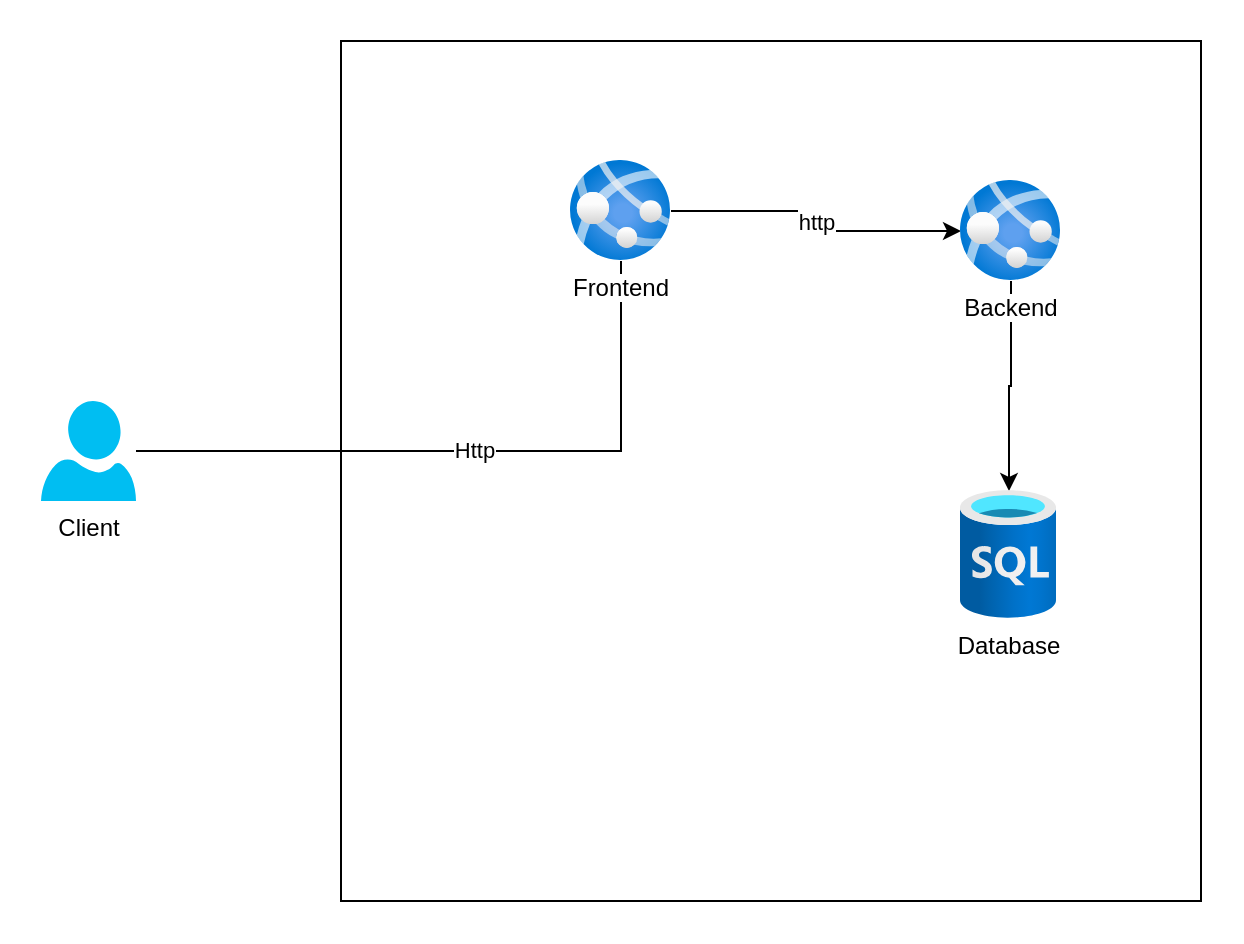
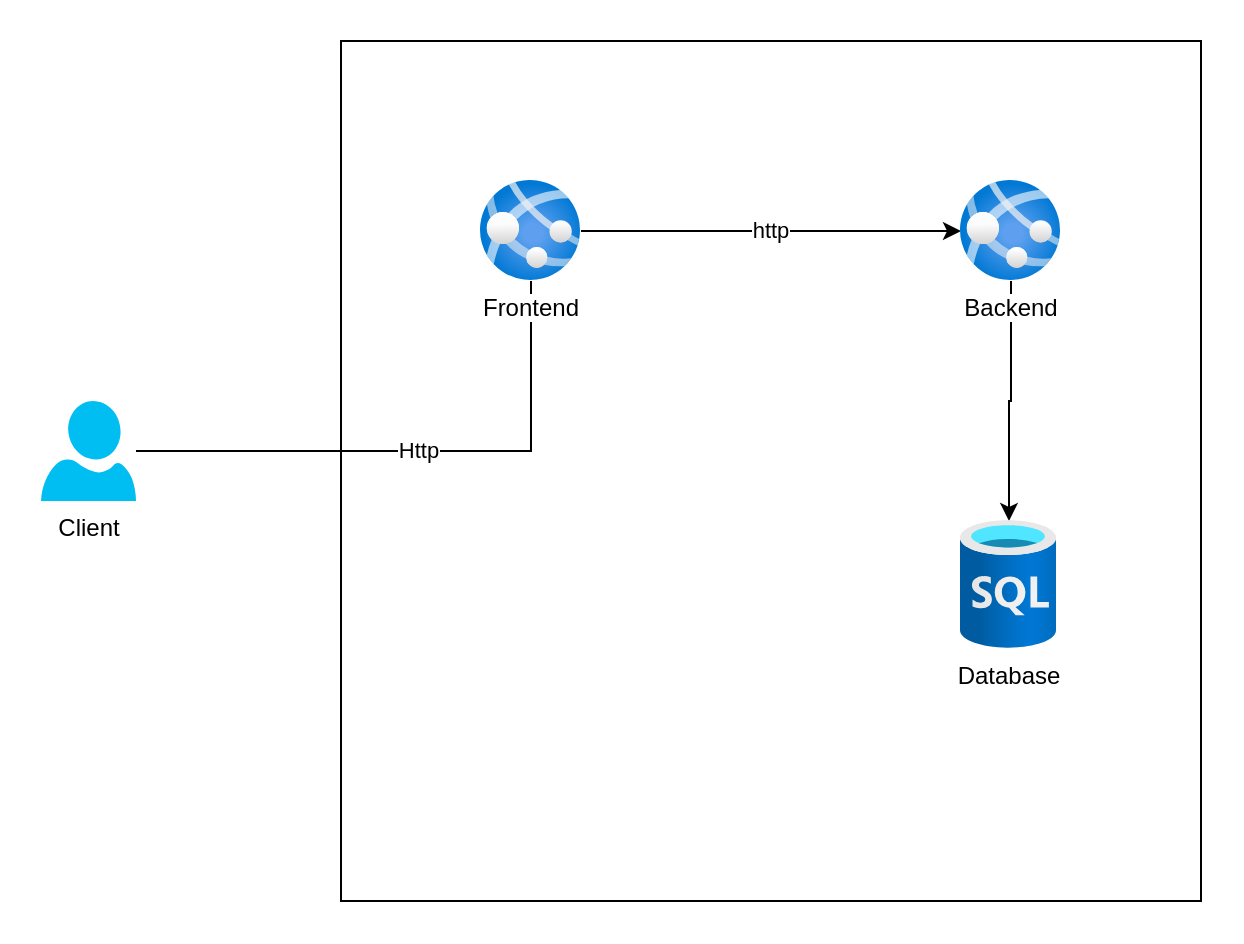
(621, 211) -> (531, 231)
(1009, 555) -> (1009, 585)
